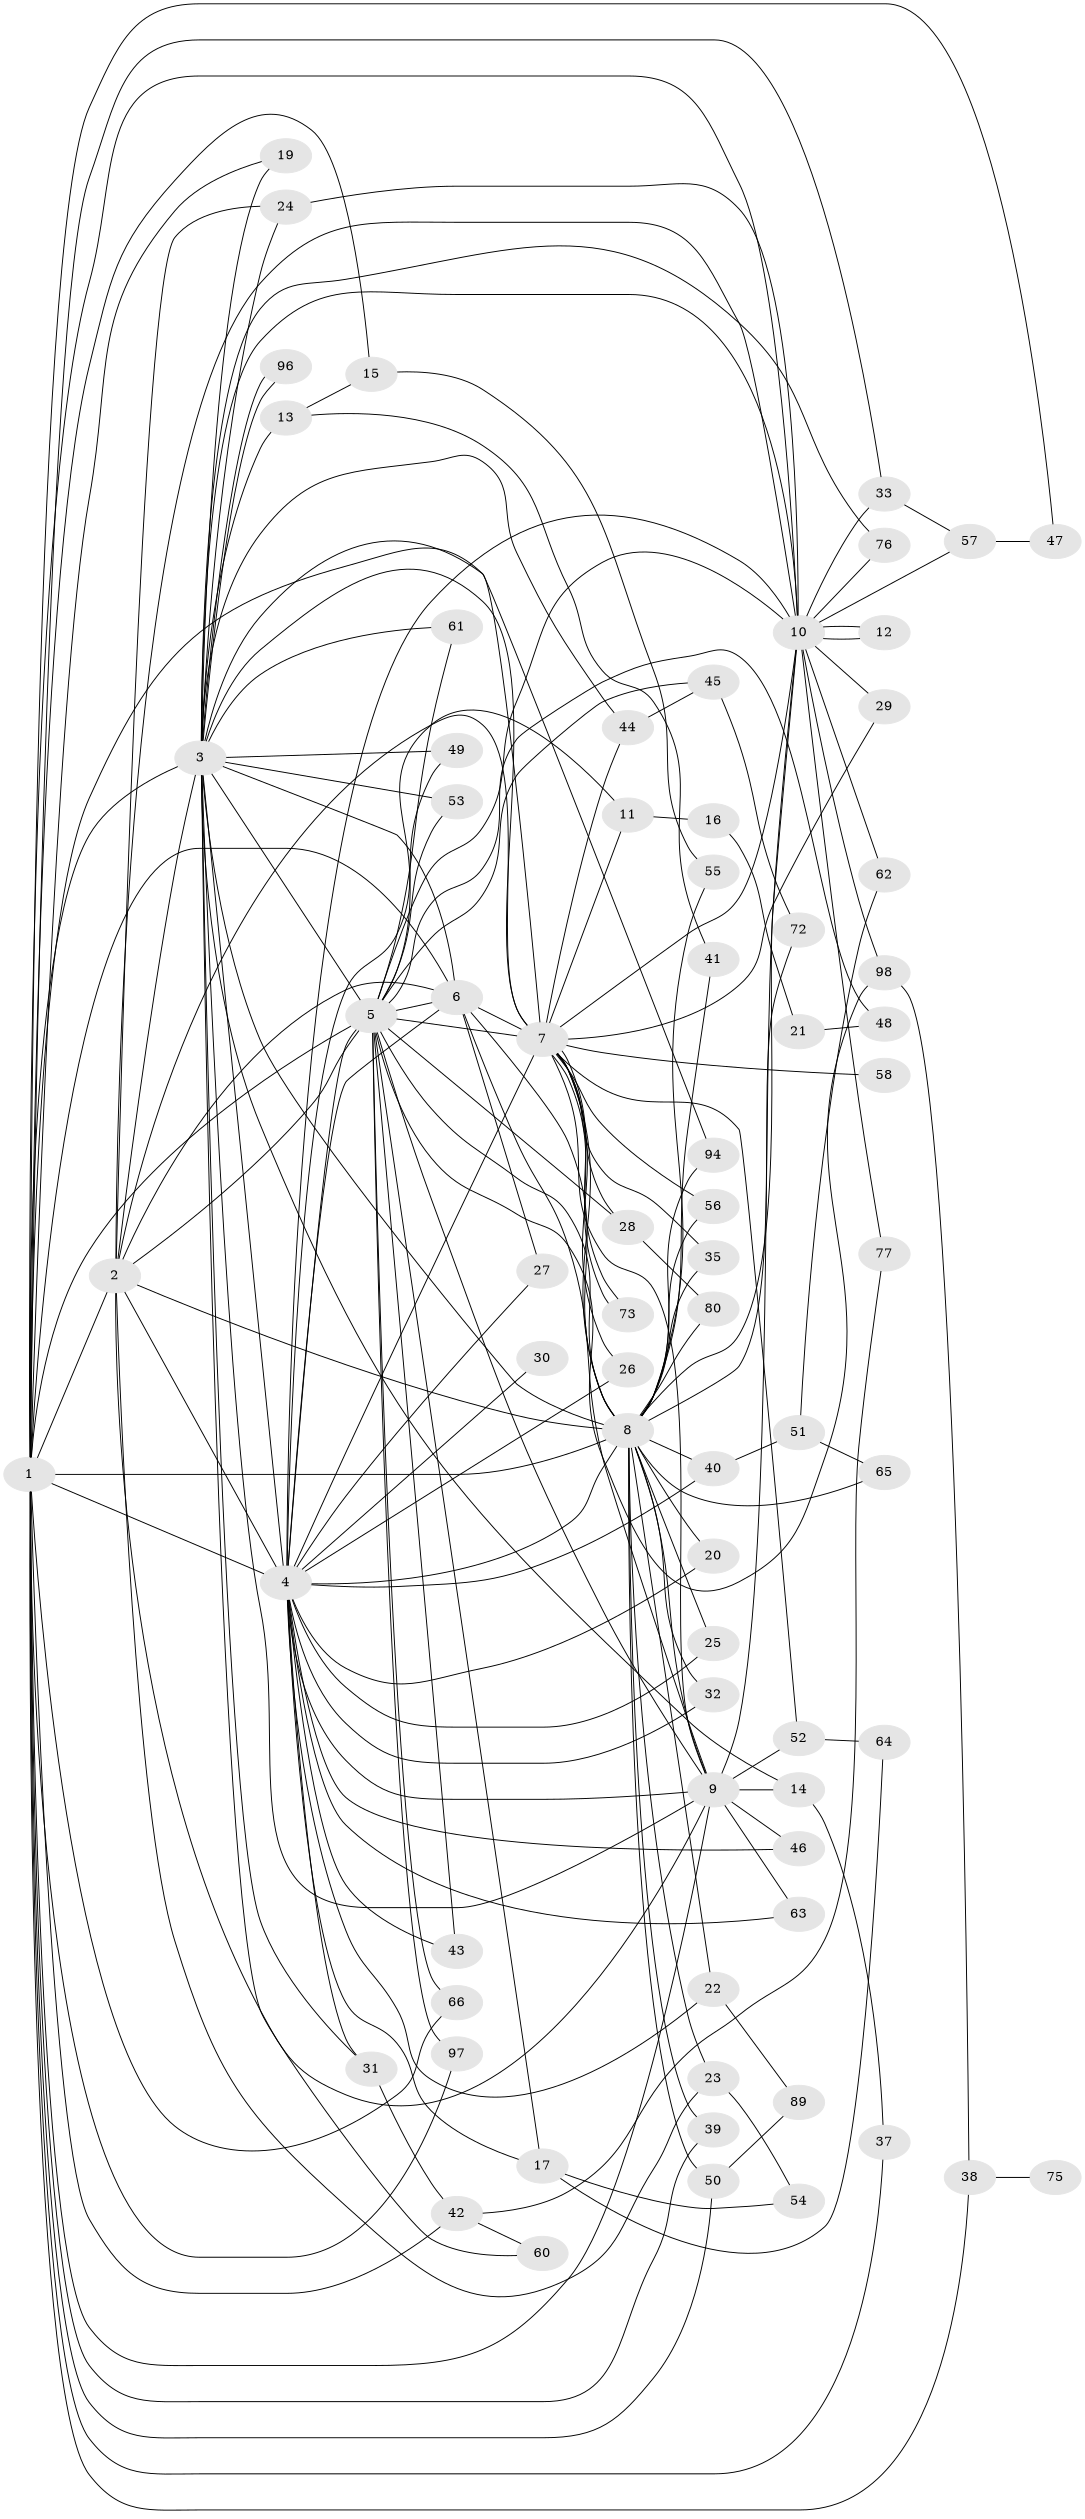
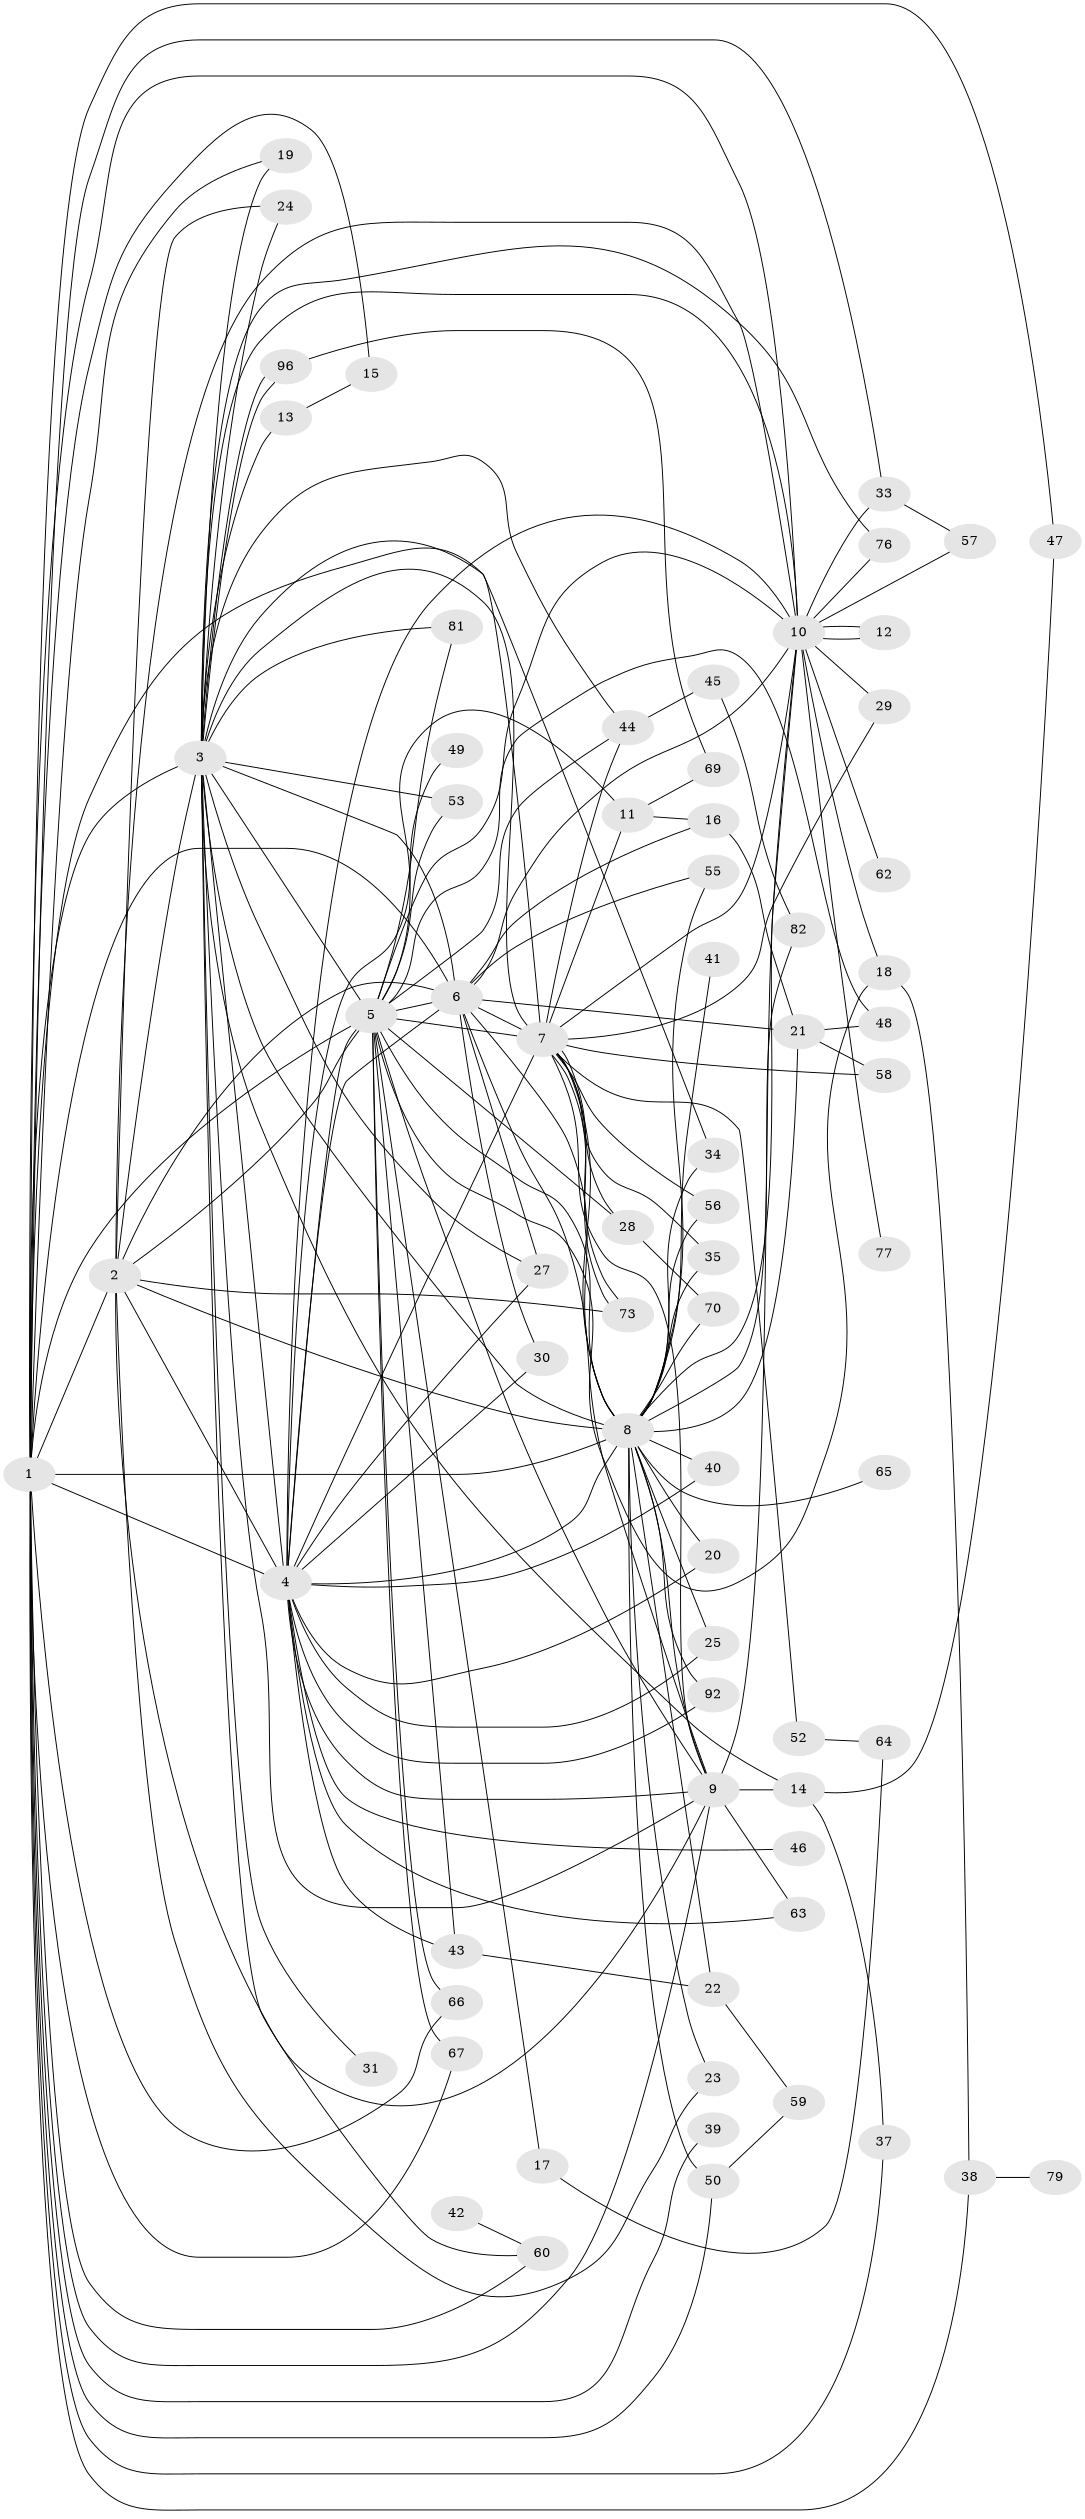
(731, 202) -> (593, 797)
(1013, 542) -> (1008, 1214)
(611, 547) -> (579, 915)
(578, 614) -> none
(457, 627) -> (457, 627)
(329, 754) -> (305, 1023)
none -> (713, 770)
(310, 828) -> (371, 1294)
(498, 855) -> (500, 871)
none -> (565, 886)
(799, 930) -> (799, 930)
(884, 973) -> (884, 973)
none -> (628, 1015)
none -> (846, 1056)
(713, 1155) -> (713, 1155)
none -> (488, 1181)
(713, 1309) -> (713, 1309)
(628, 1370) -> none
(799, 1433) -> none
(713, 1695) -> (713, 1695)
(759, 1763) -> none
(756, 1819) -> none
(307, 1831) -> none
(849, 1833) -> none
(654, 1955) -> (780, 1275)
(381, 1985) -> (585, 1970)
(339, 1987) -> none
(457, 2054) -> (457, 2054)
(61, 2056) -> (61, 2154)
(799, 2102) -> (799, 2102)
(408, 2144) -> none
(1055, 2177) -> (1055, 2177)
(799, 2201) -> none
